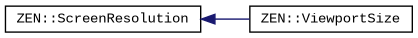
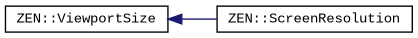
(232, 19) -> (199, 19)
